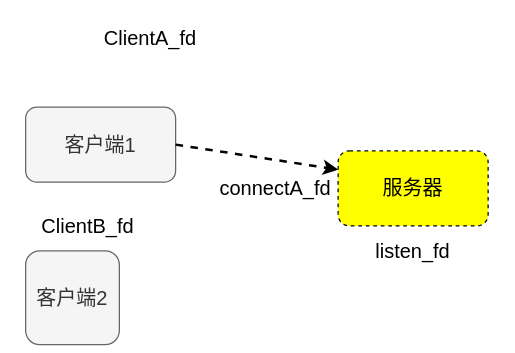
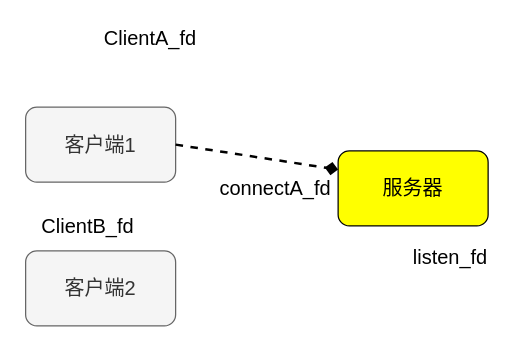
(325, 167) -> (325, 167)
(413, 188) -> (413, 188)
(413, 251) -> (451, 257)
(73, 298) -> (101, 288)
